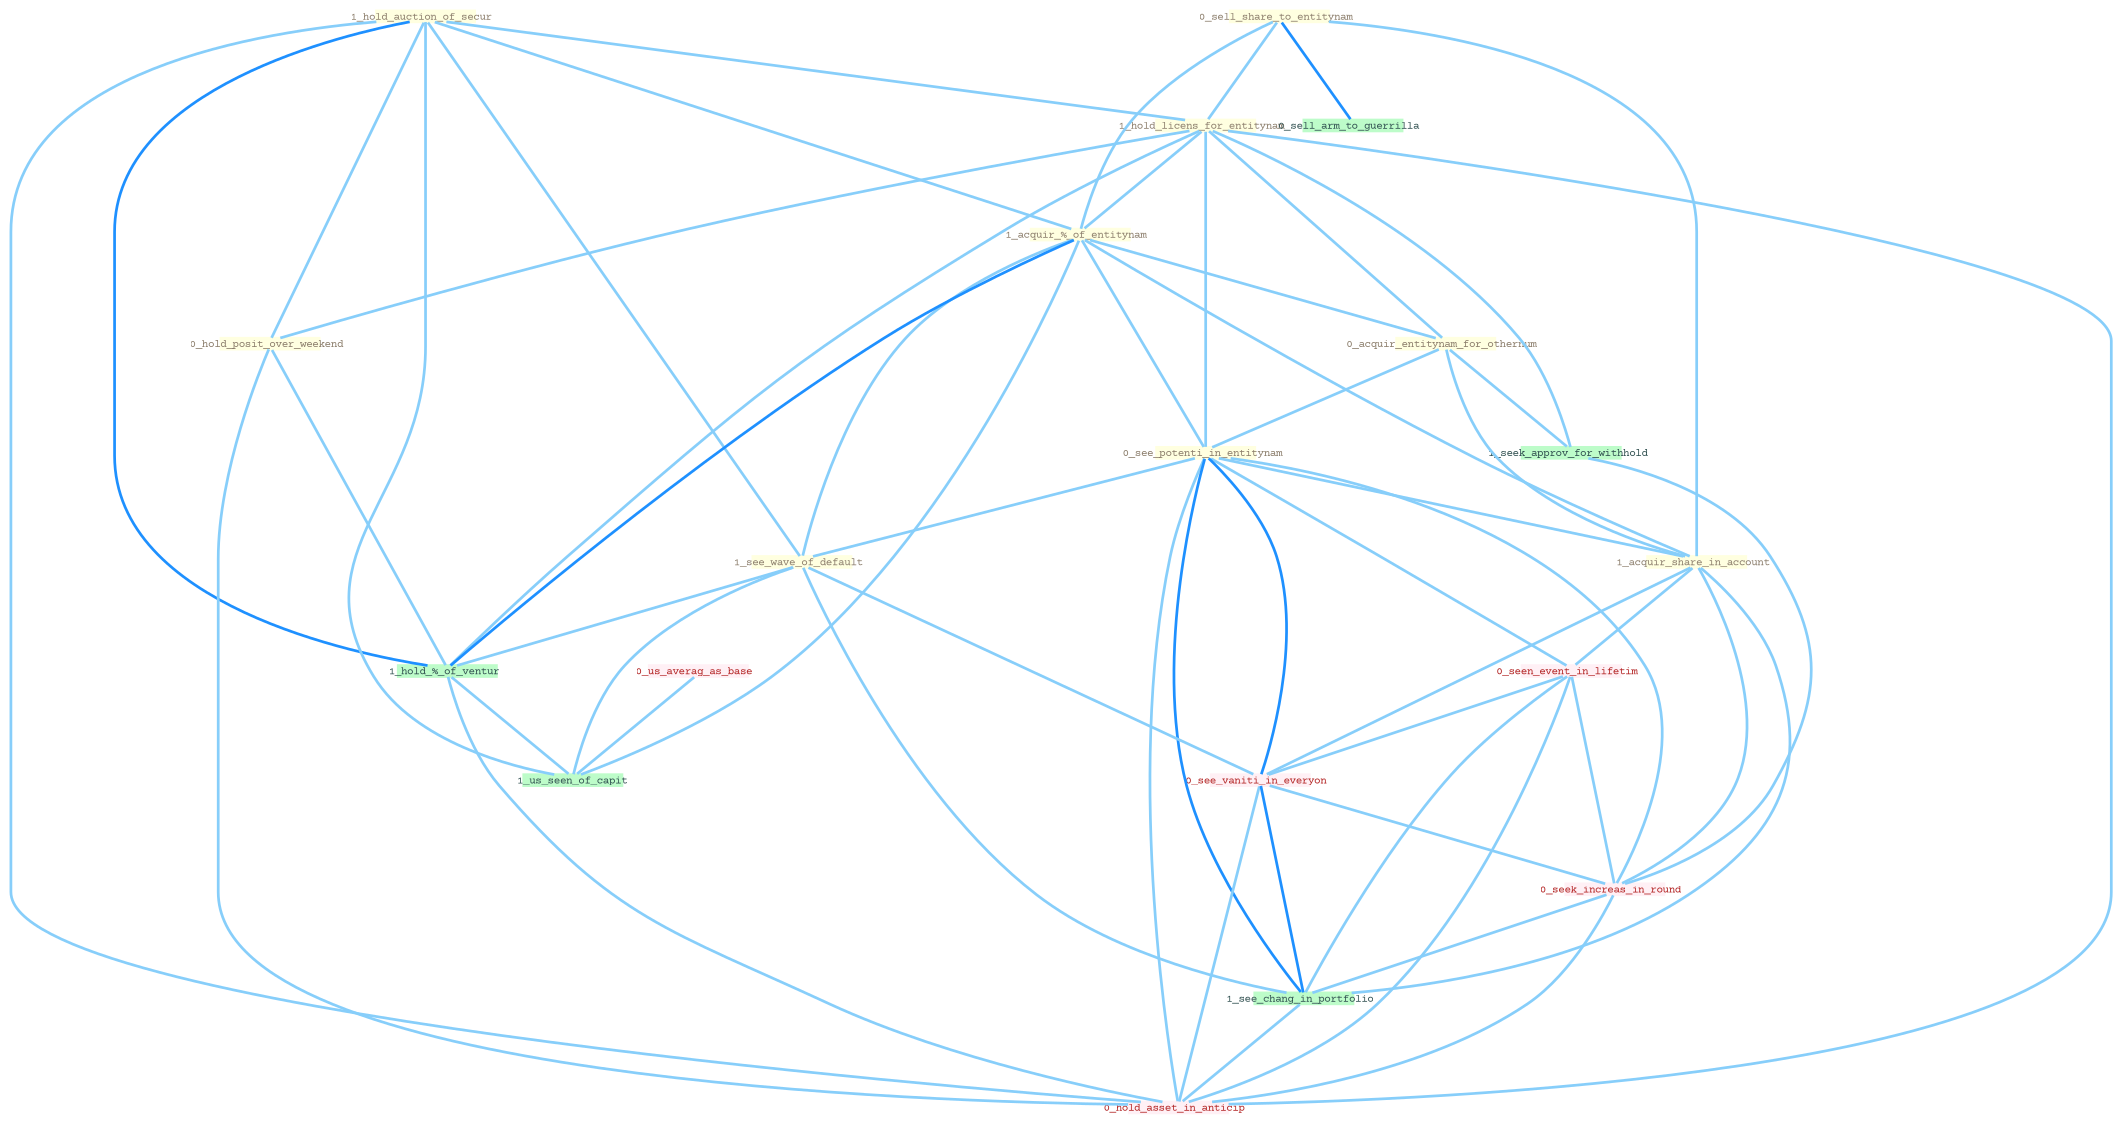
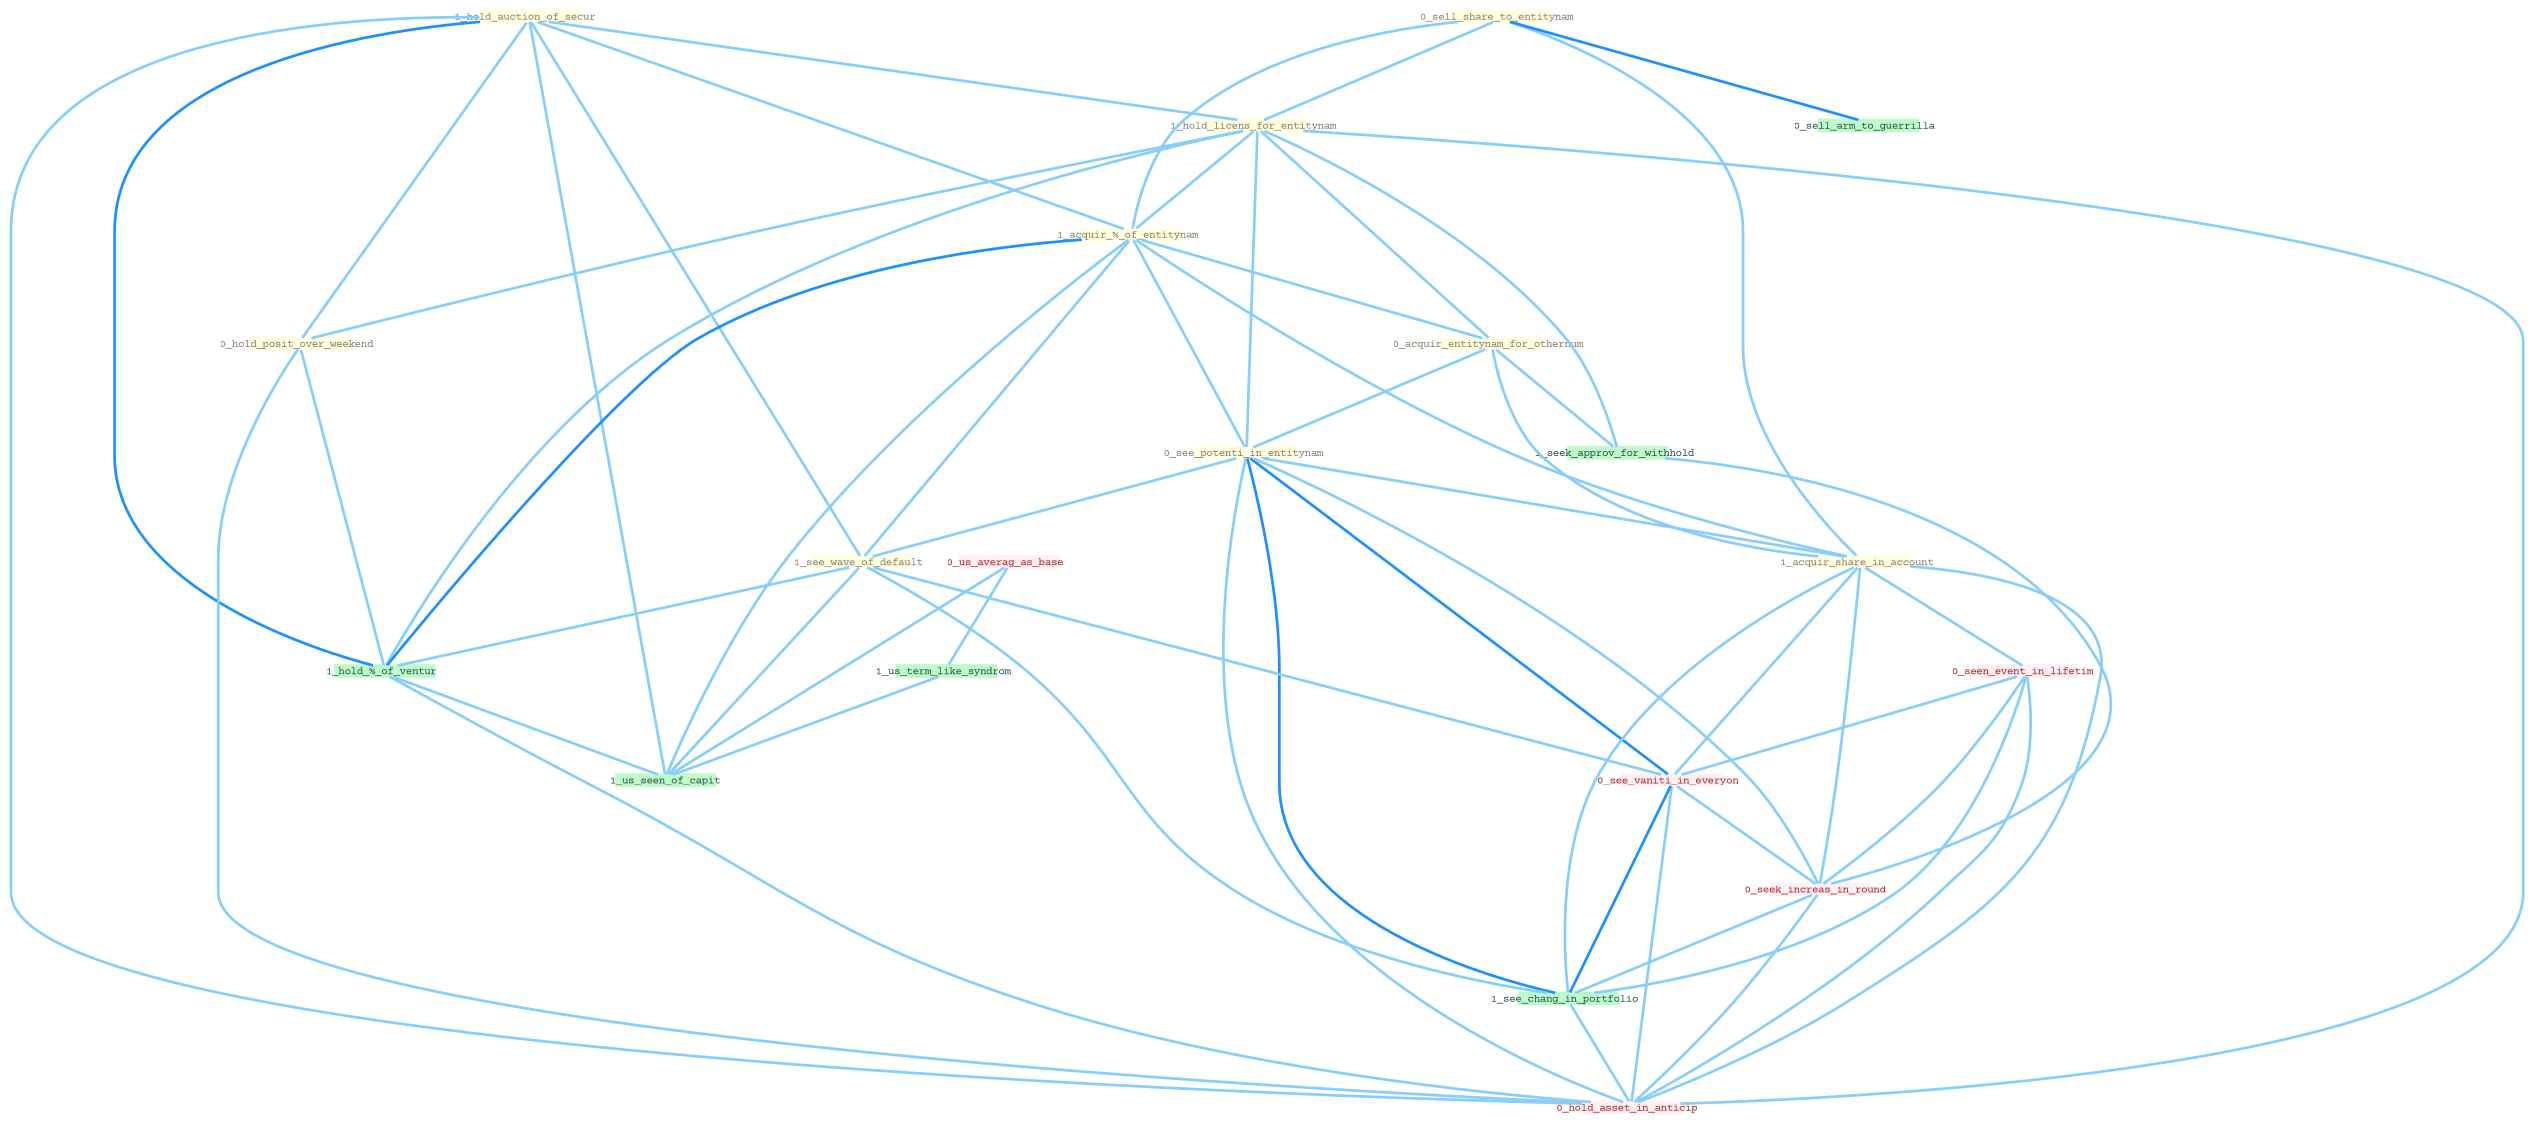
(1389, 562) -> none
none -> (947, 671)
none -> (2022, 867)
